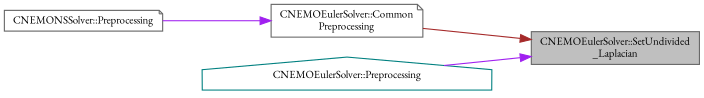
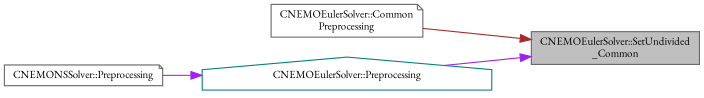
(211, 21) -> (177, 75)
(615, 48) -> (615, 48)
